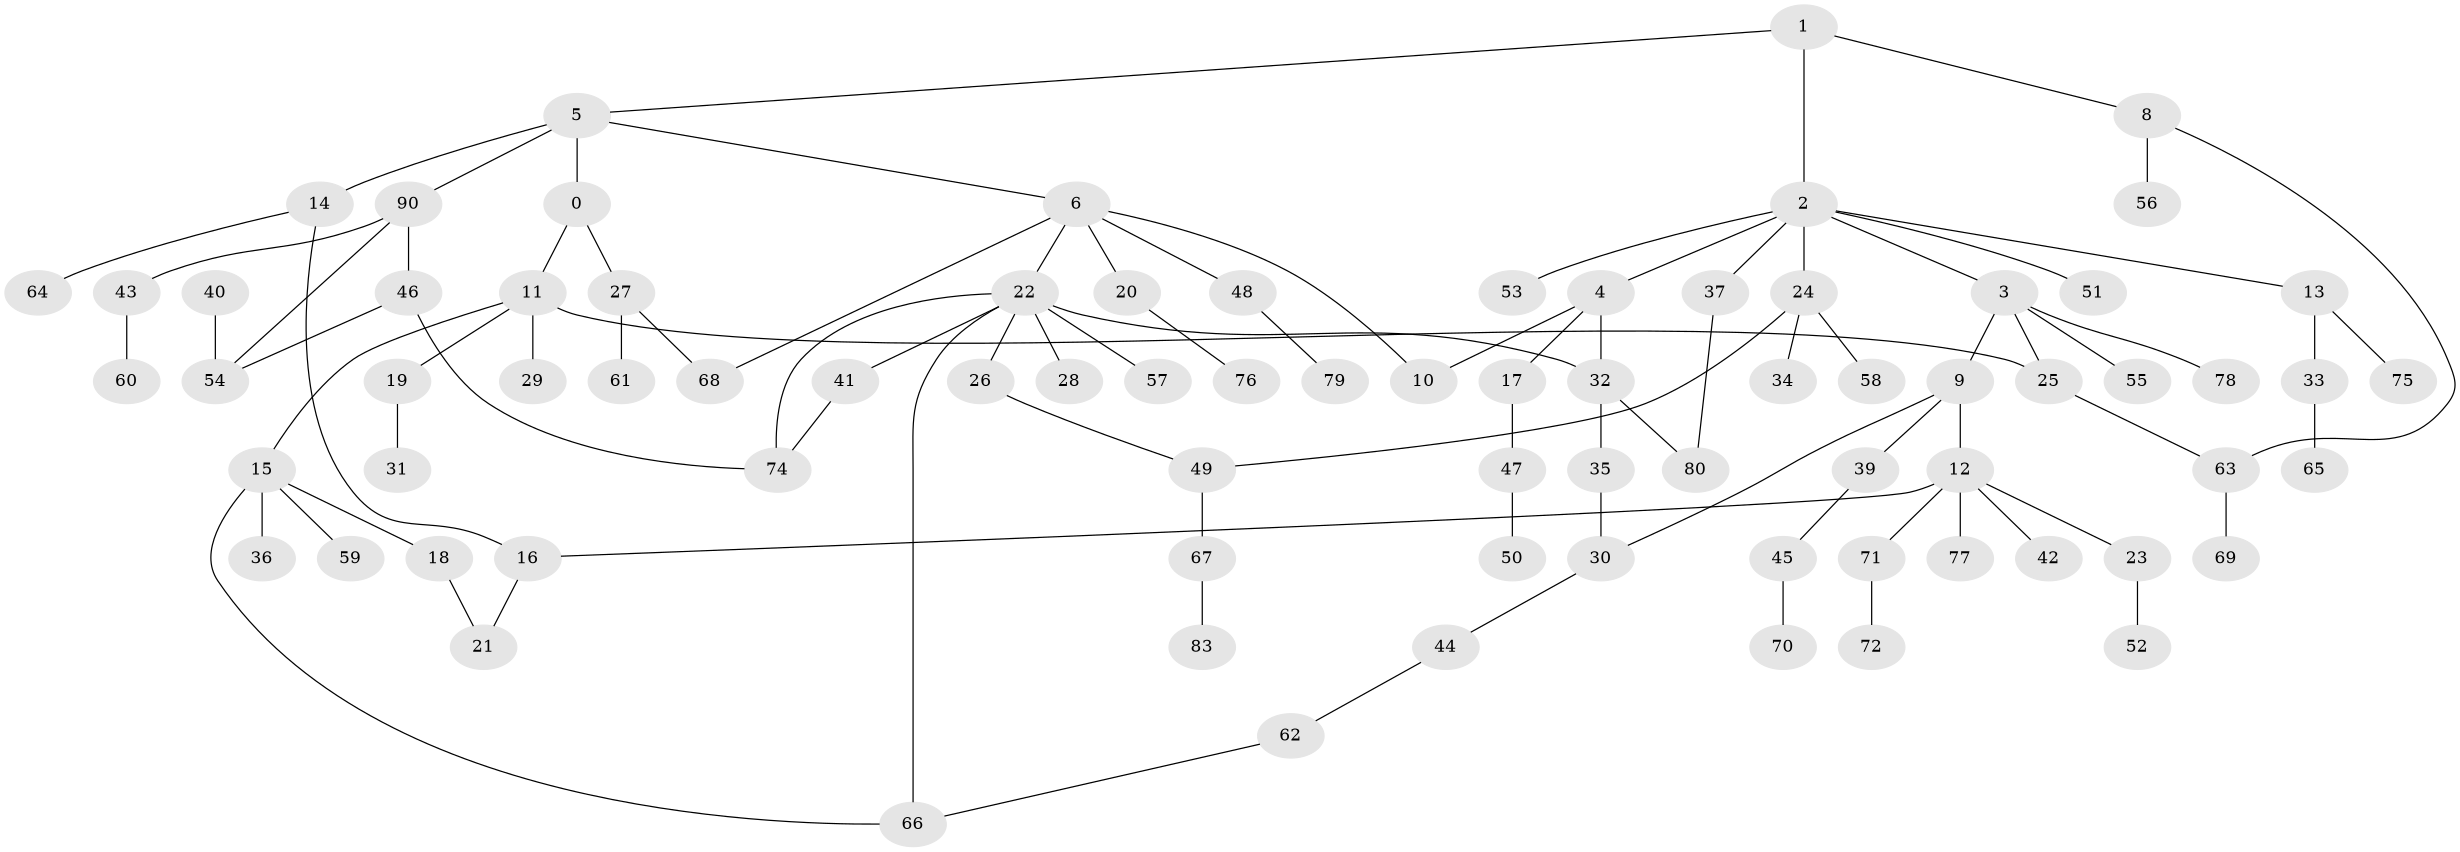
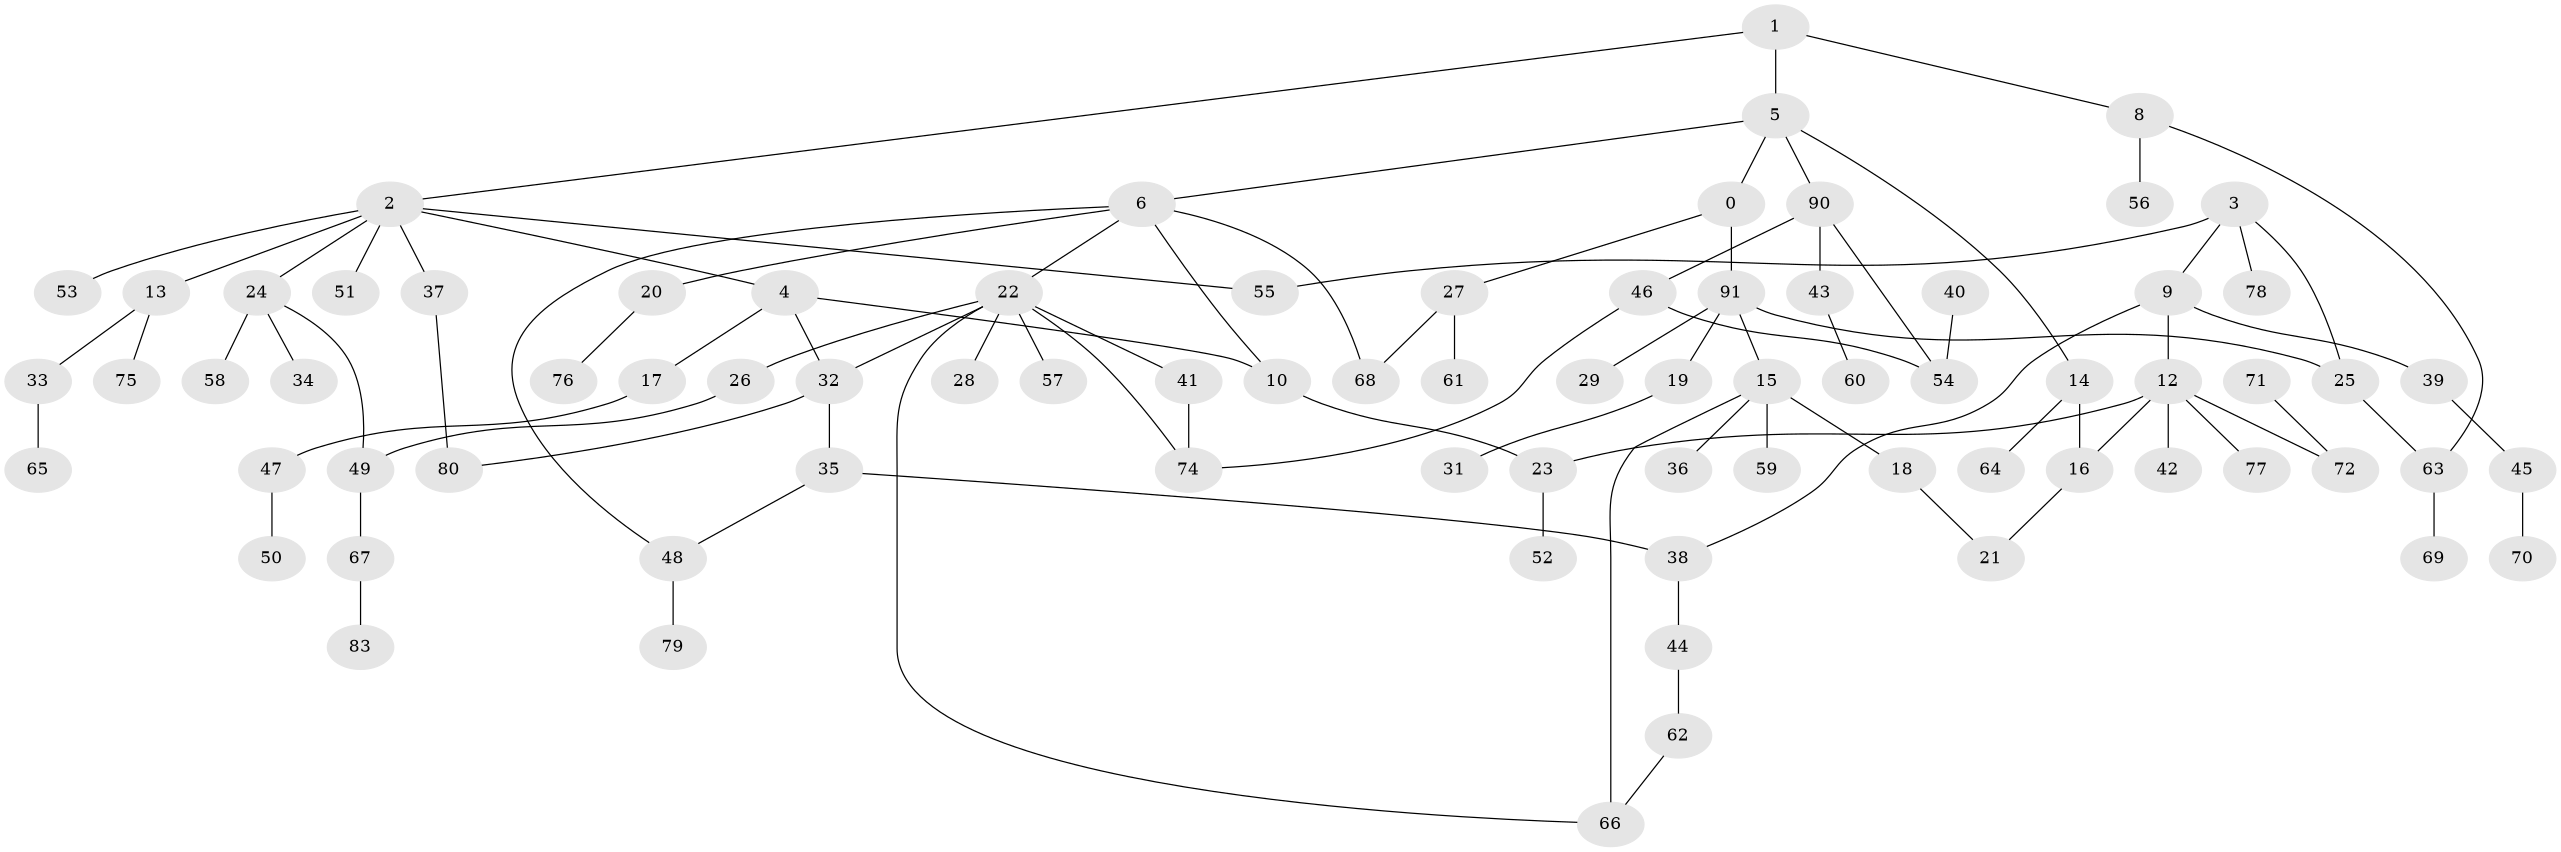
(1904, 249) -> (807, 247)
(533, 293) -> (1731, 293)
none -> (1410, 426)
none -> (751, 514)
(1916, 514) -> (2257, 426)
(1601, 559) -> (1678, 559)
